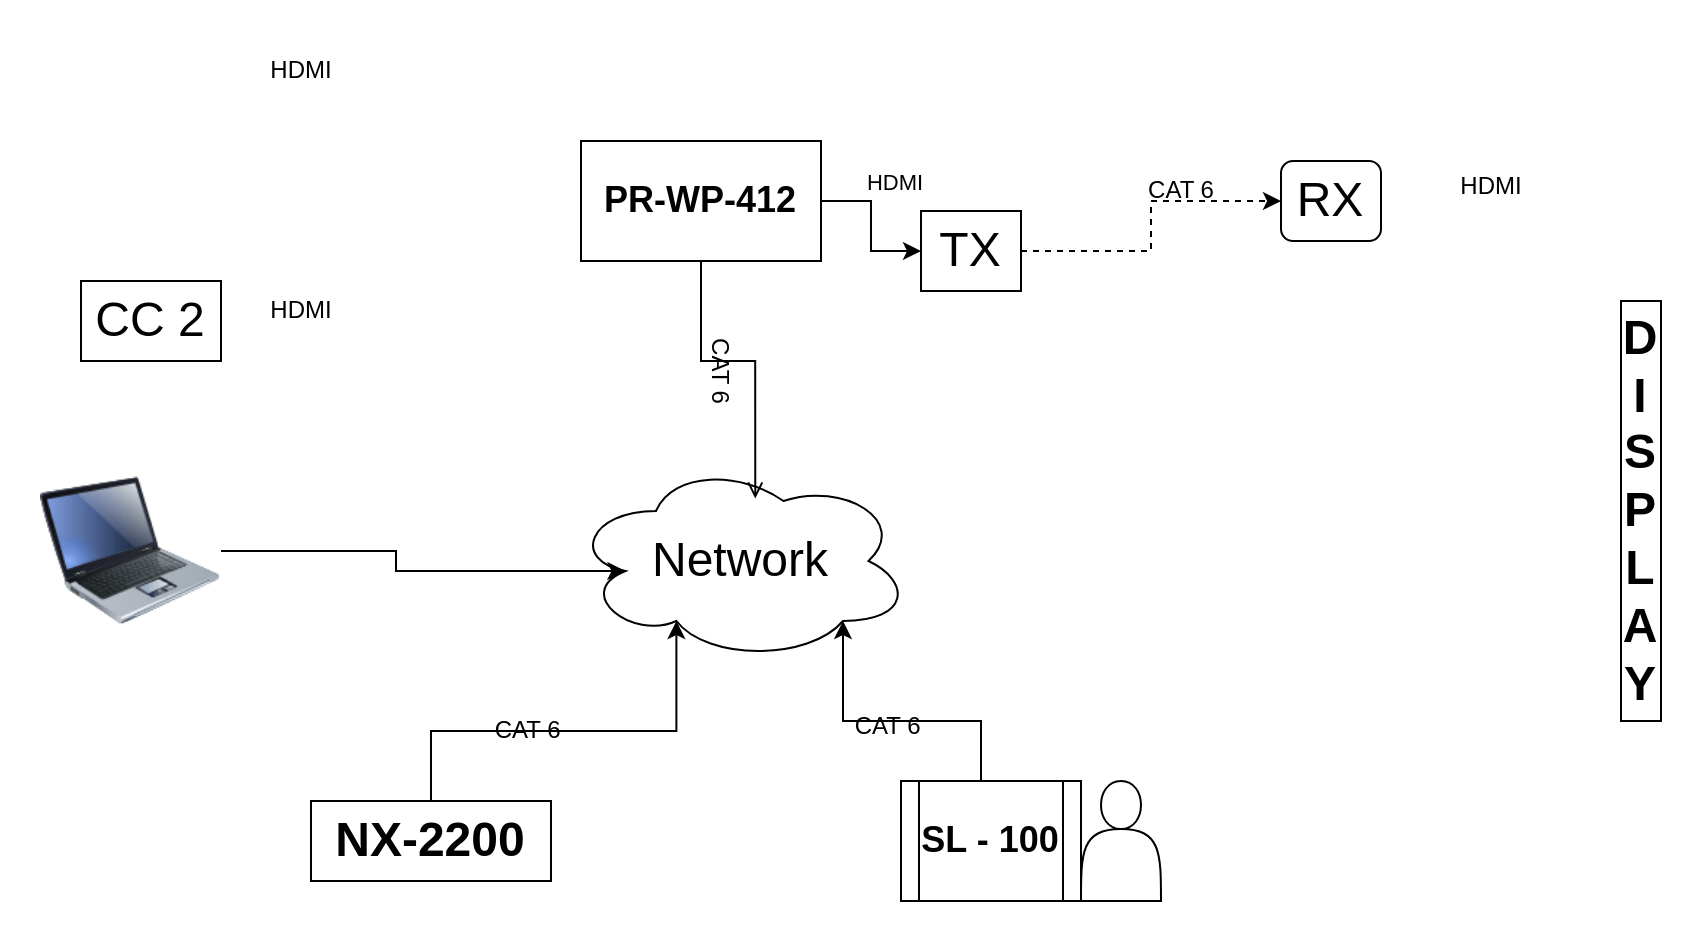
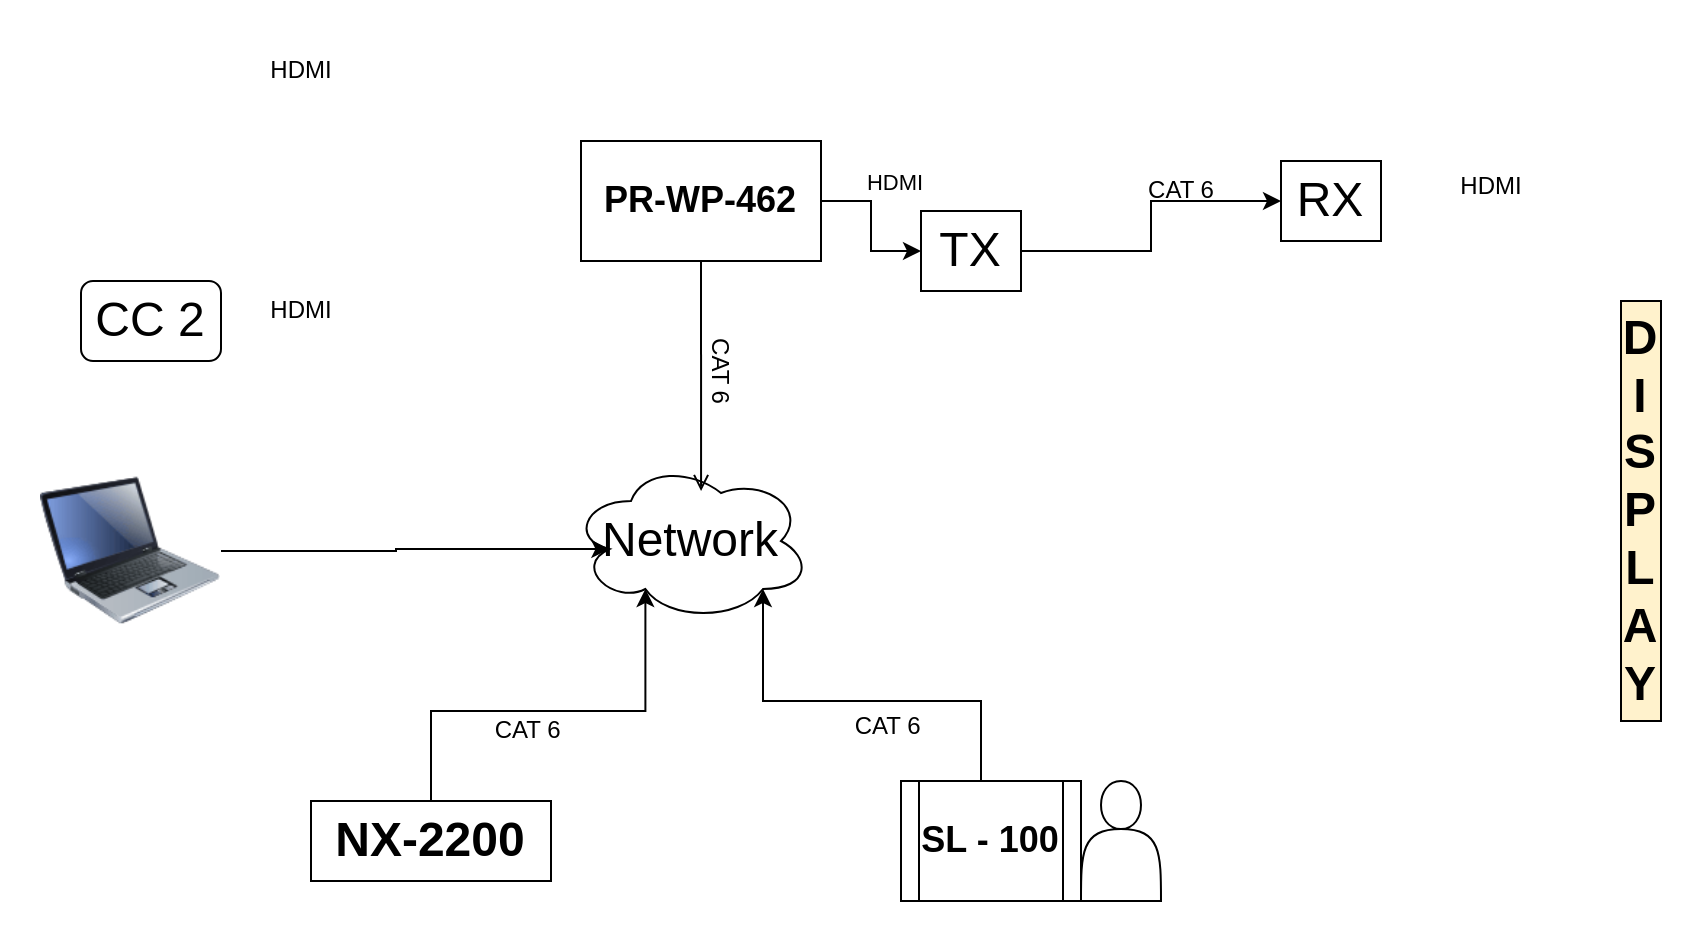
(701, 201) -> (701, 201)
(1331, 201) -> (1331, 201)
(1151, 231) -> (1151, 231)
(151, 321) -> (151, 321)
(1641, 511) -> (1641, 511)
(741, 561) -> (691, 541)
